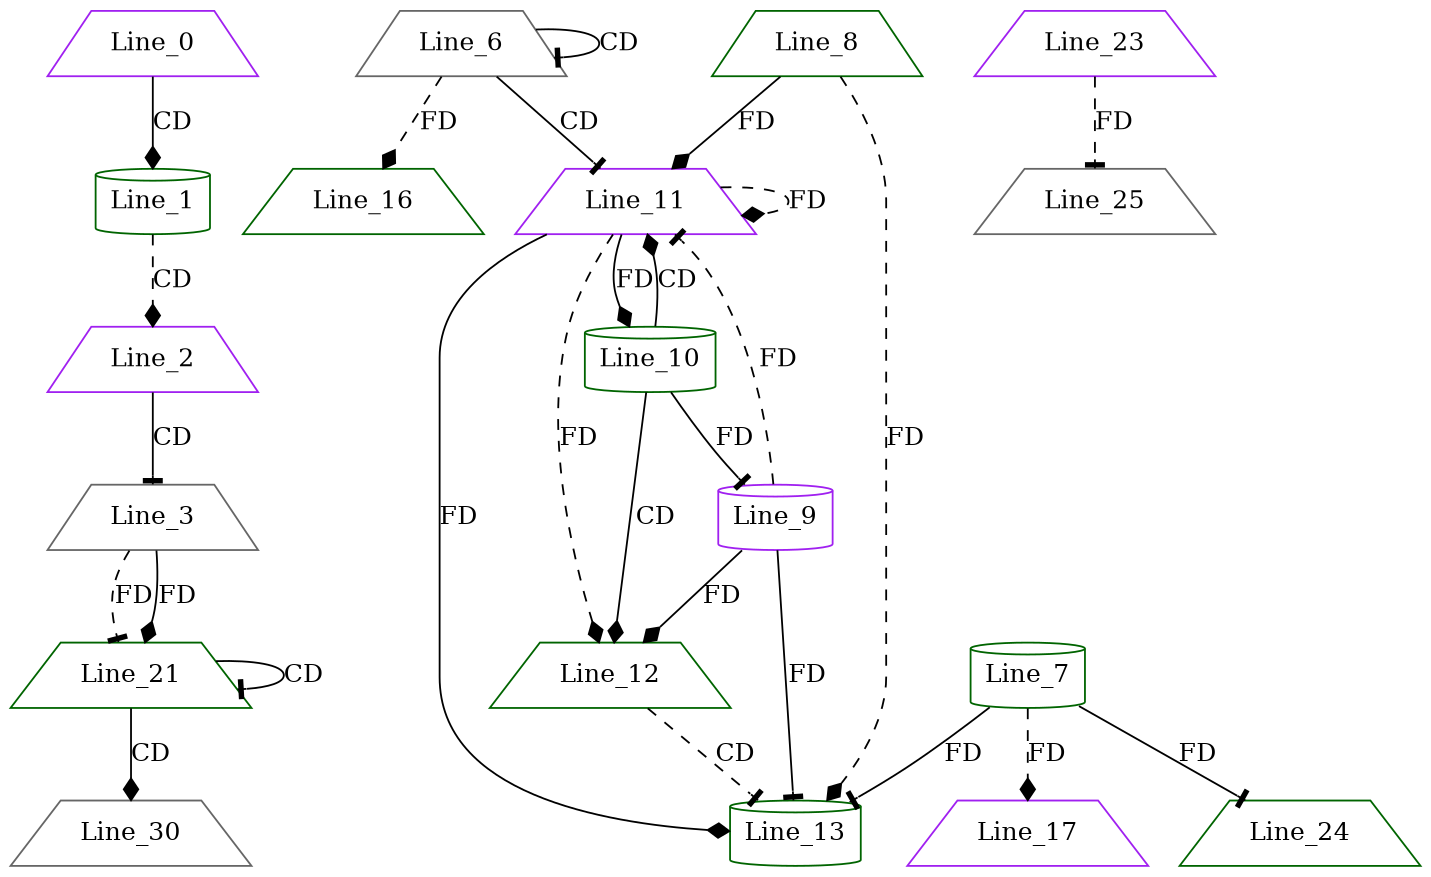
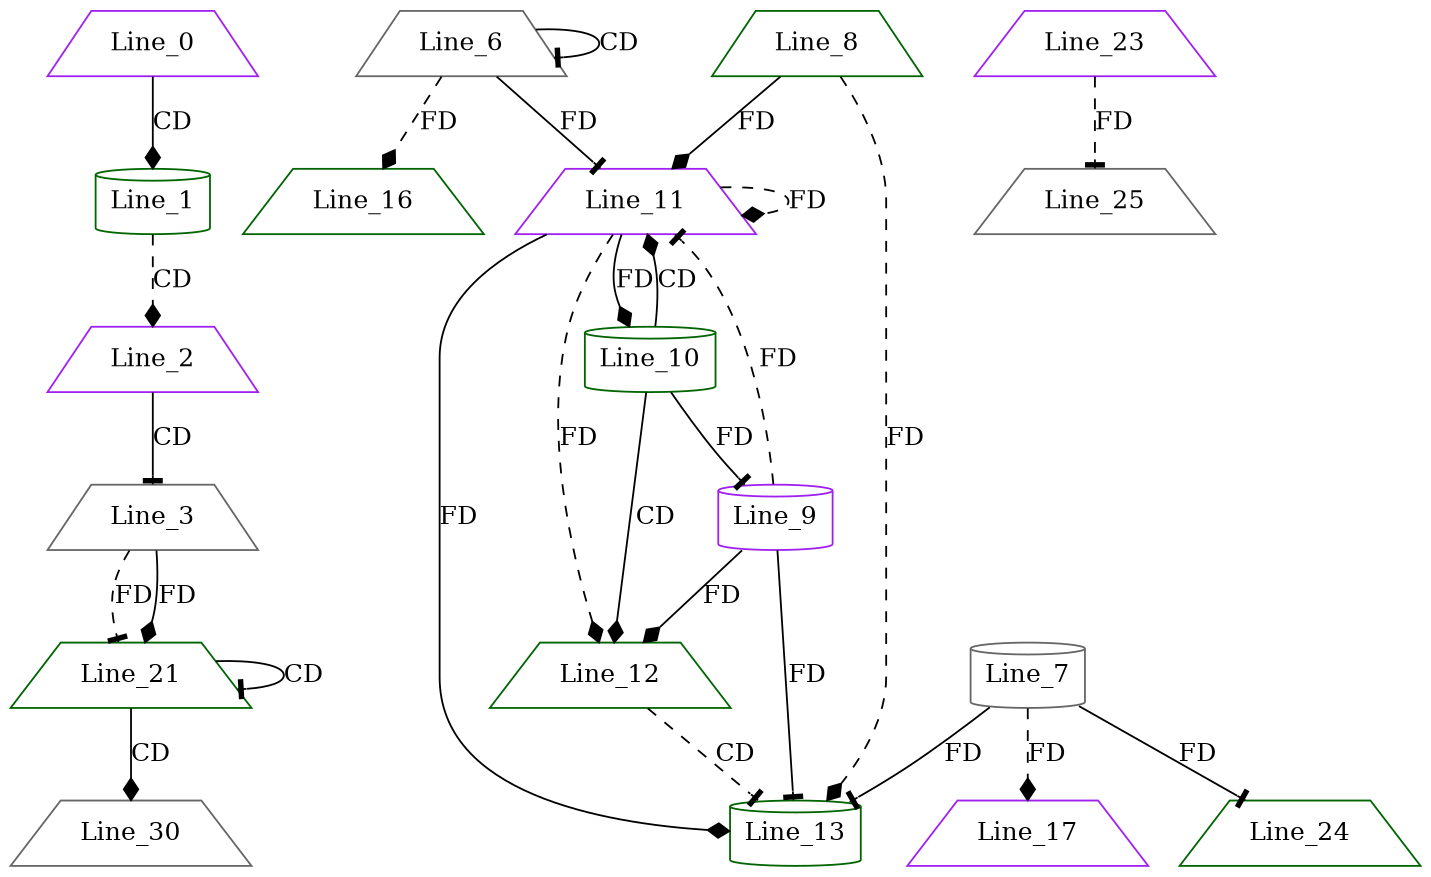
(579, 123) -> (579, 123)
(1028, 675) -> (1028, 675)
